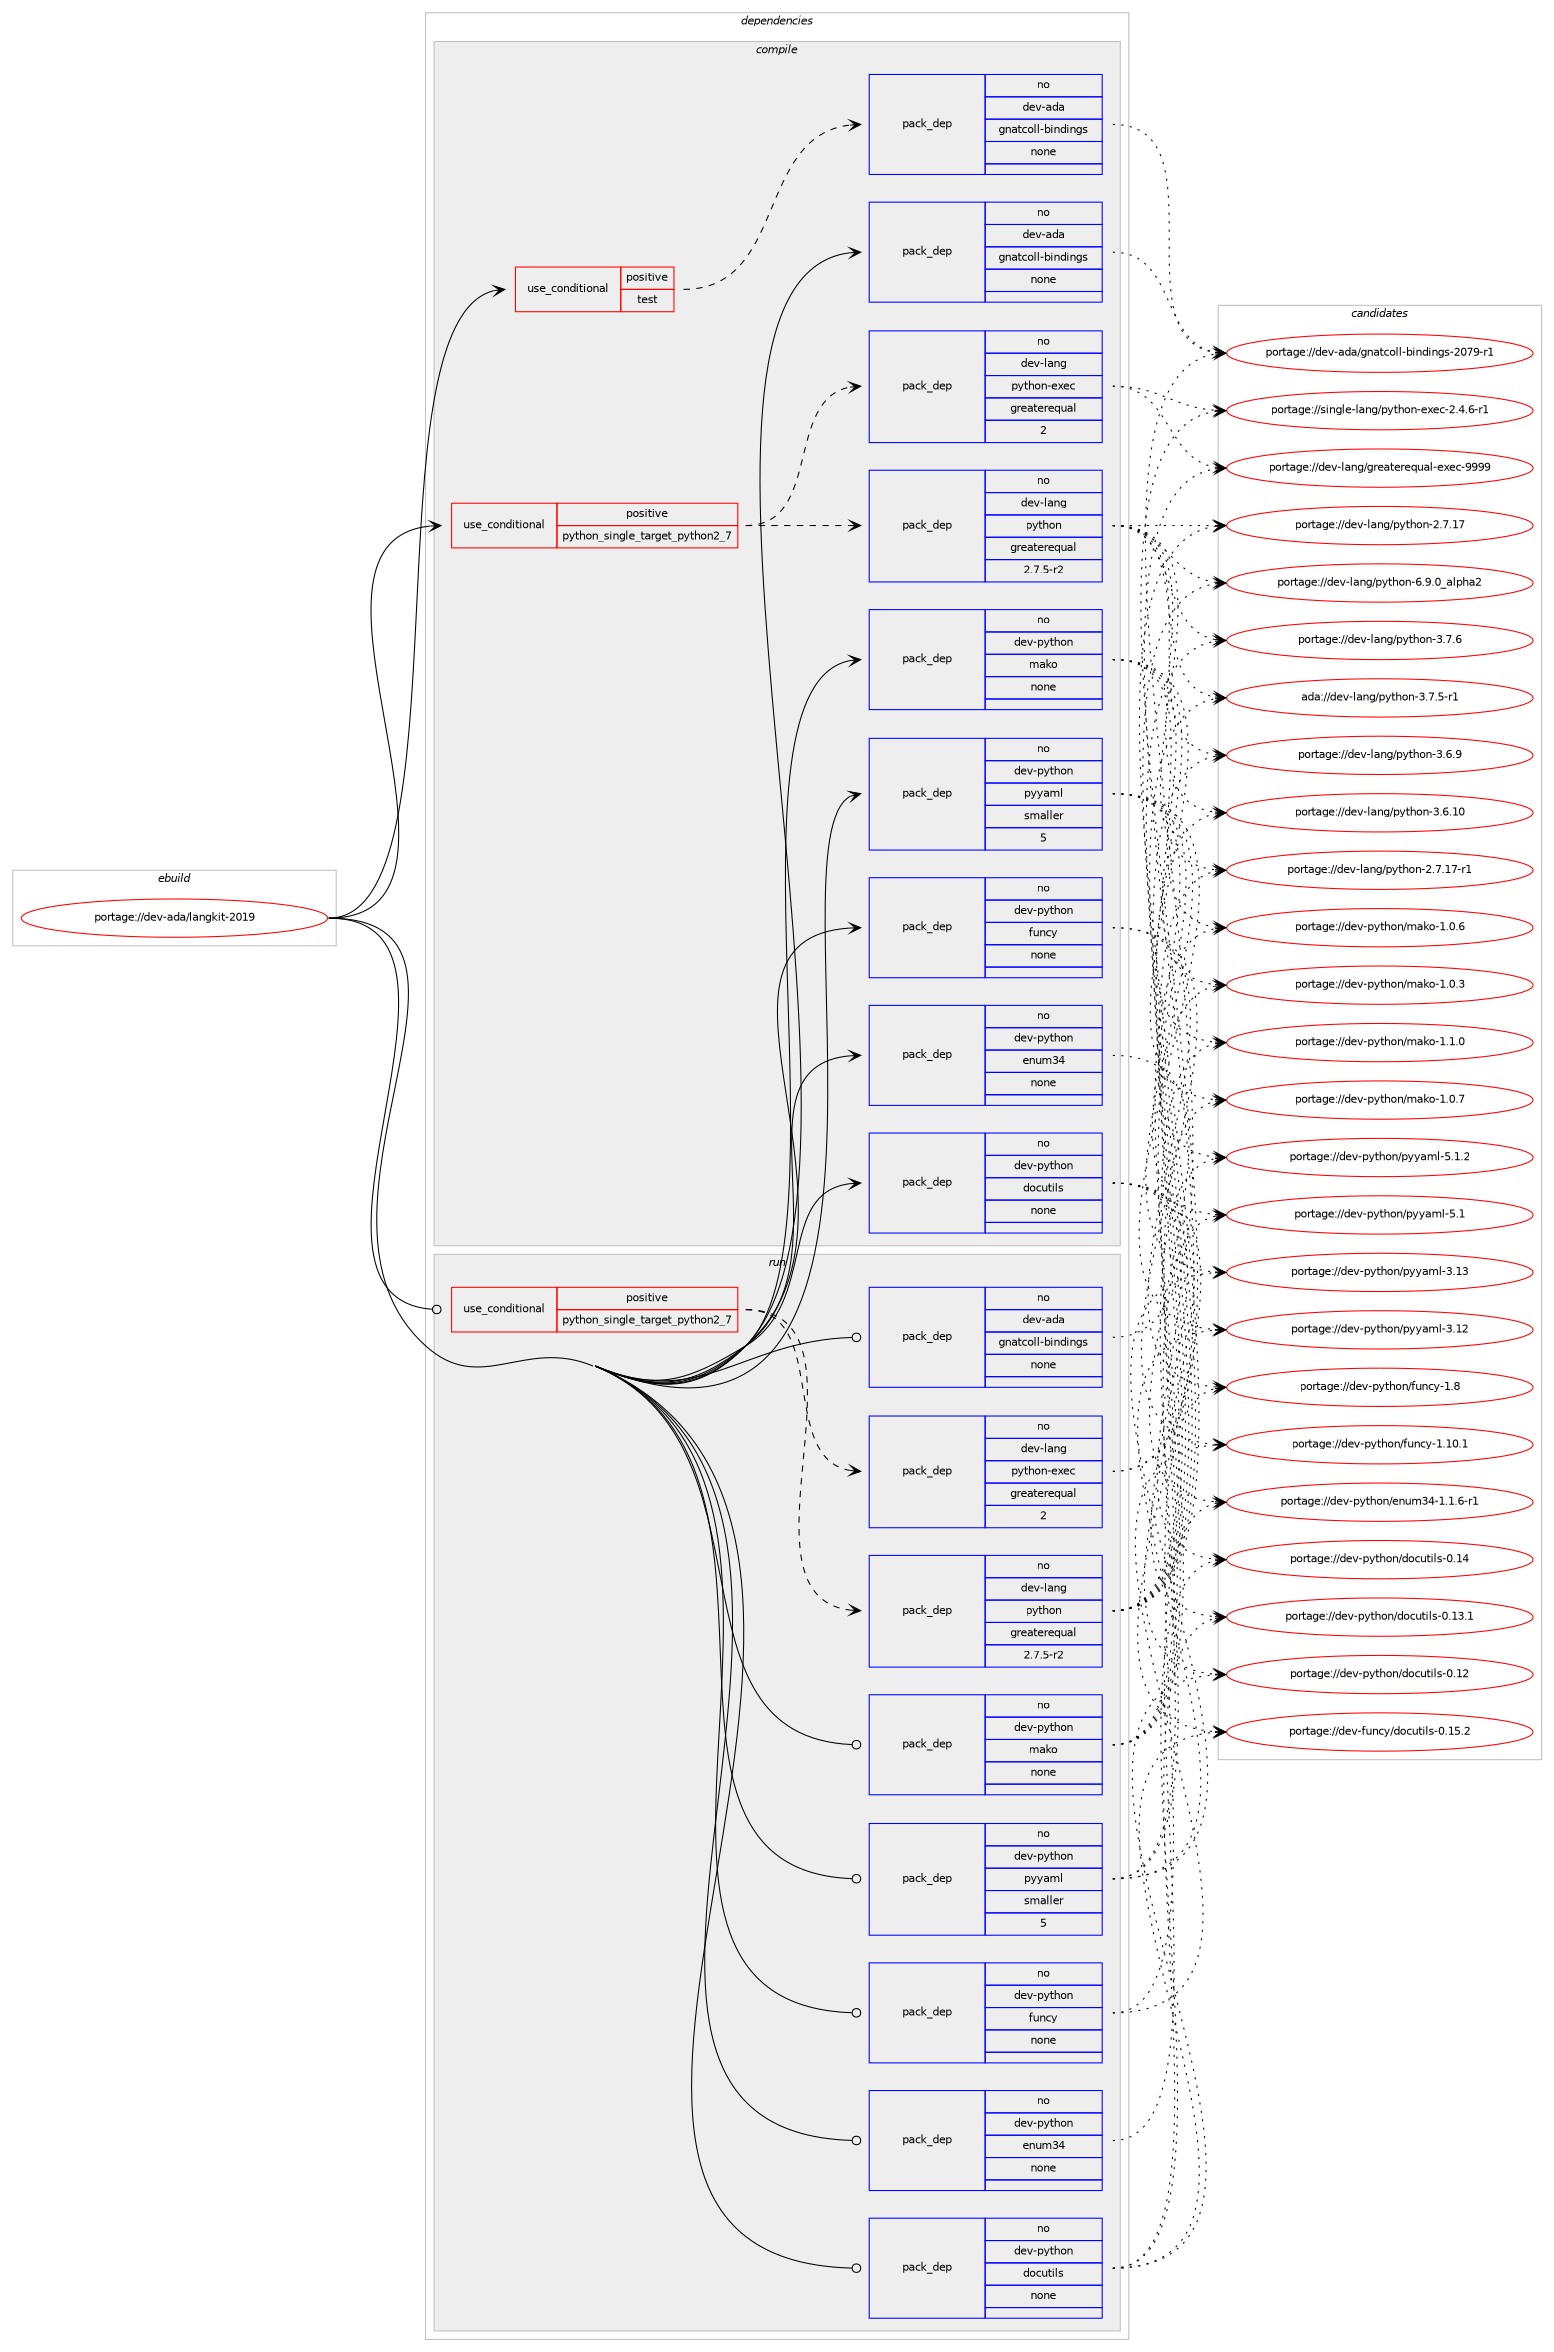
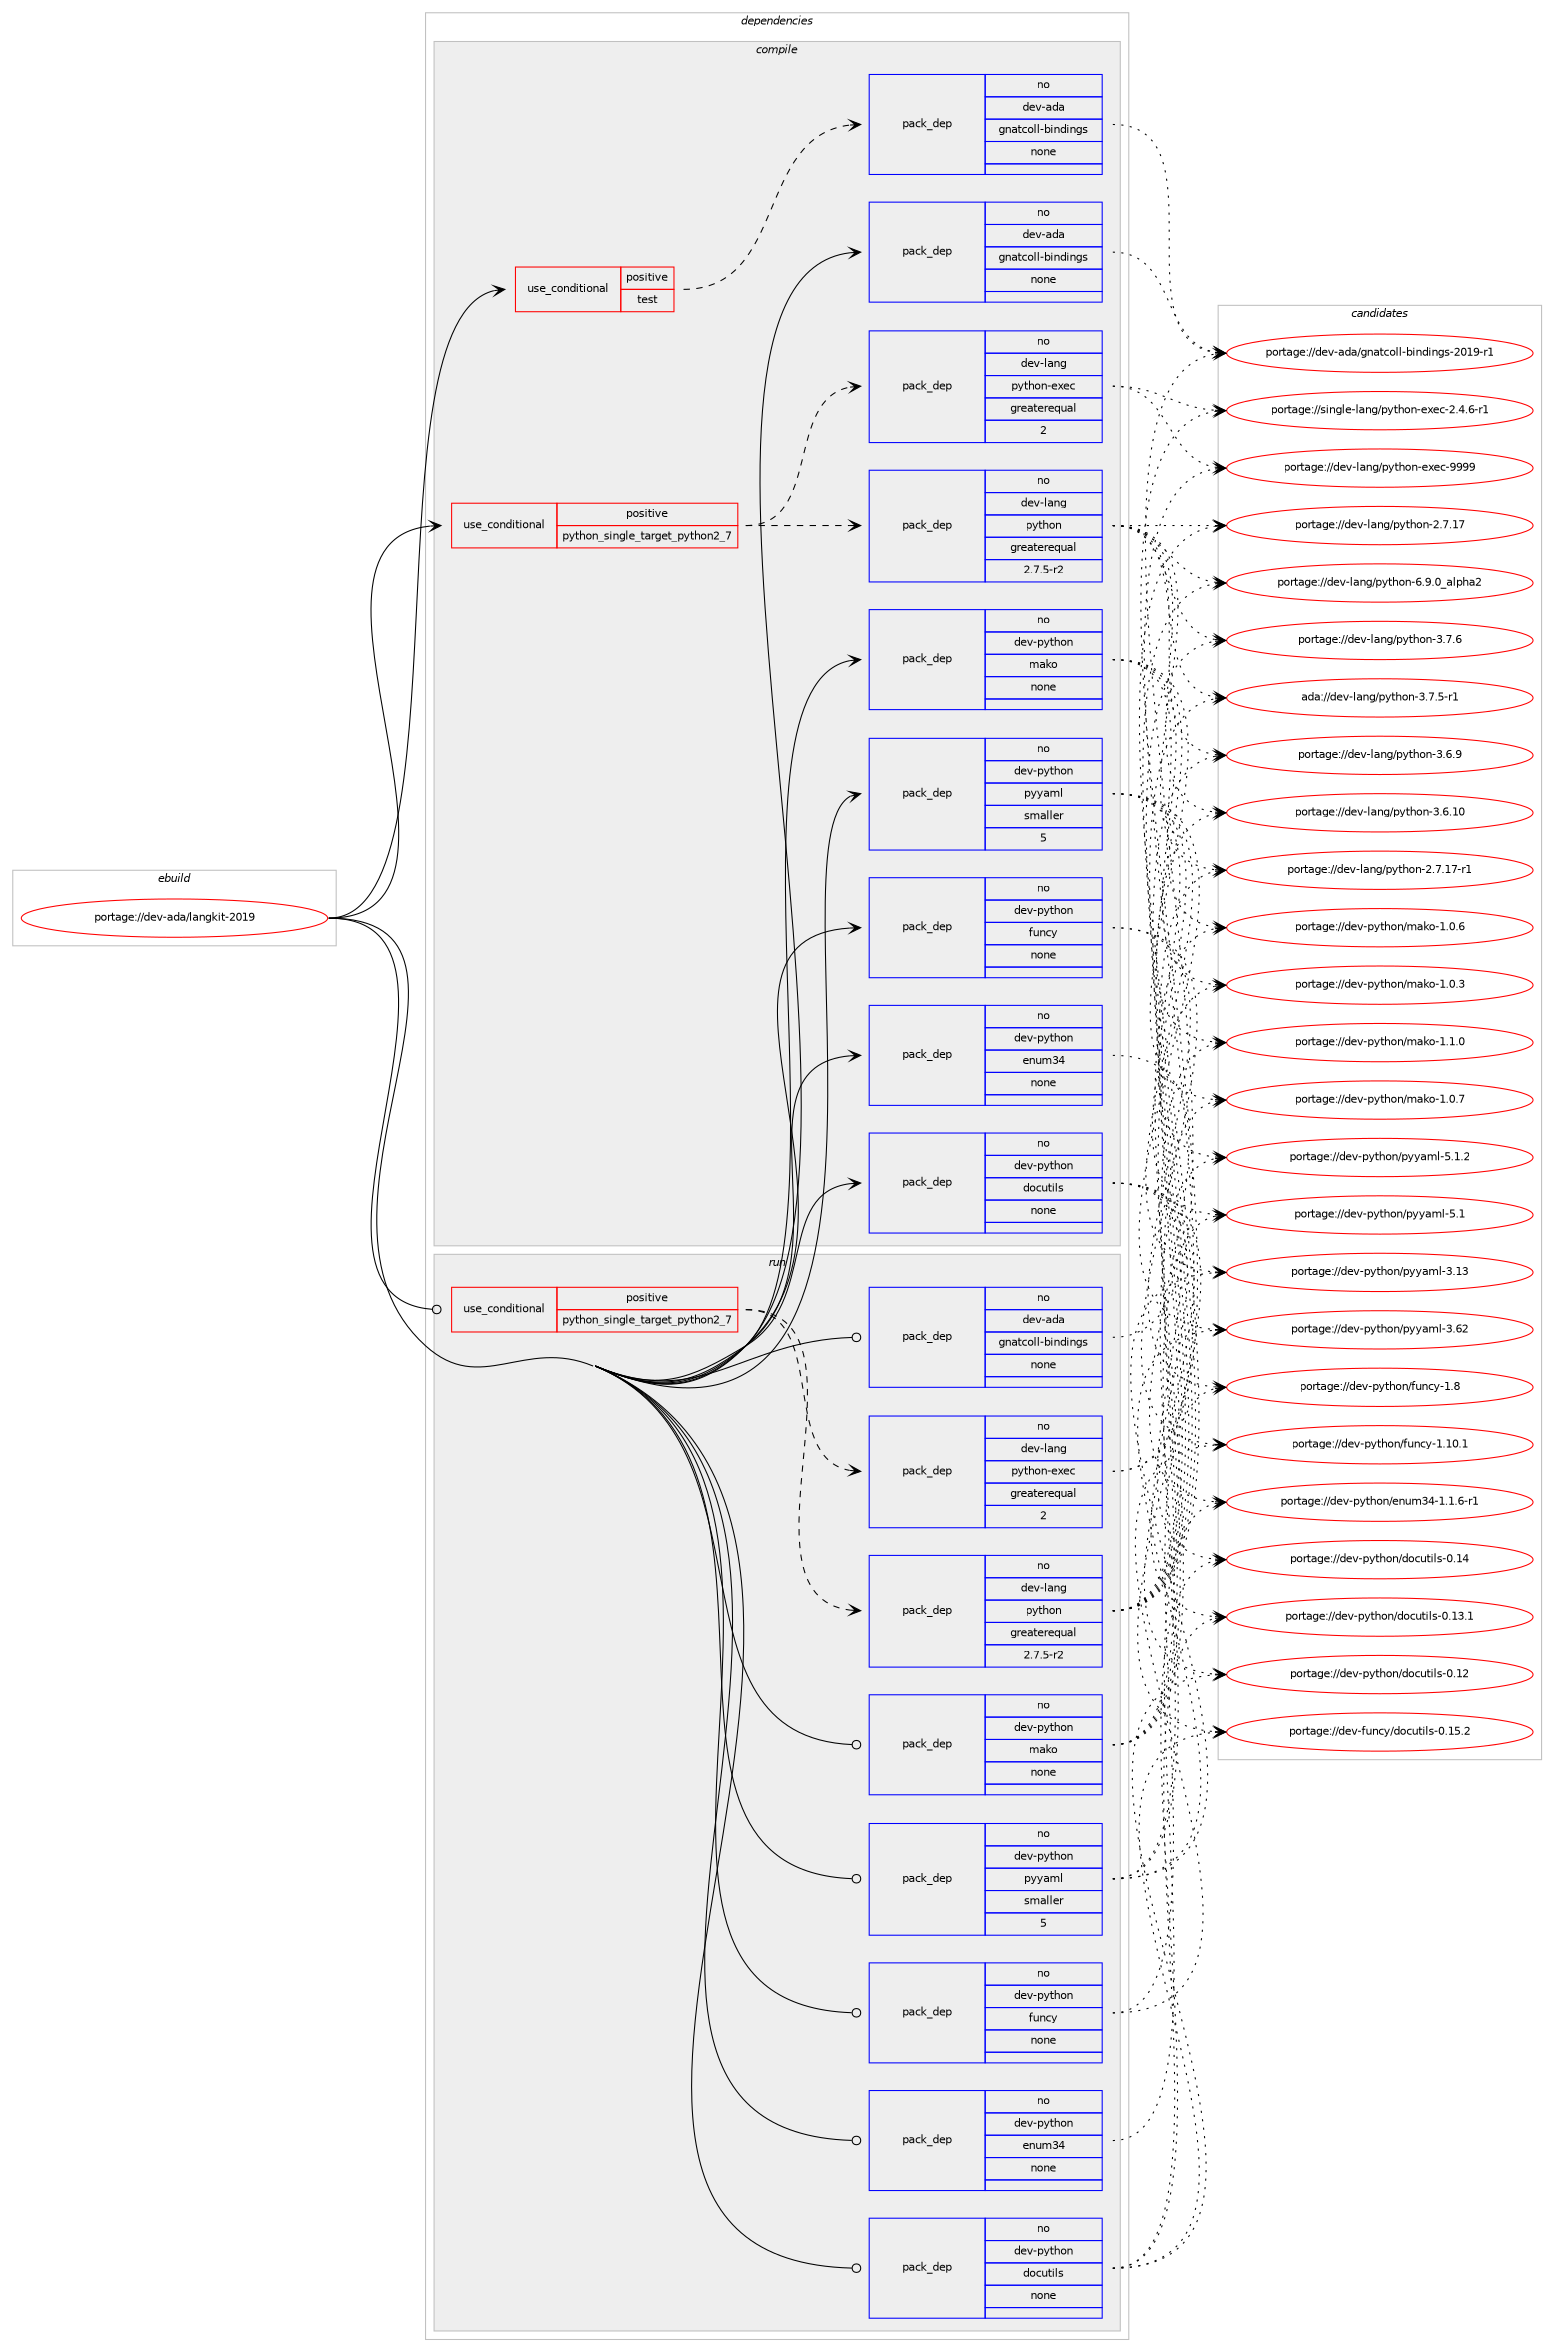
(1380, 353) -> (1380, 353)
(1380, 468) -> (1380, 468)
(1380, 1330) -> (1380, 1330)
